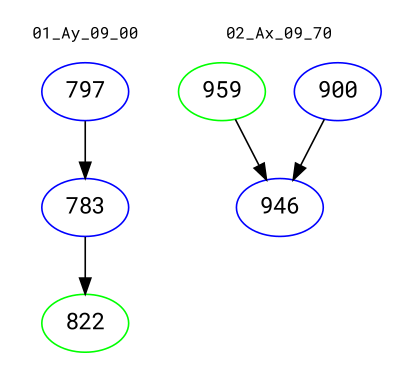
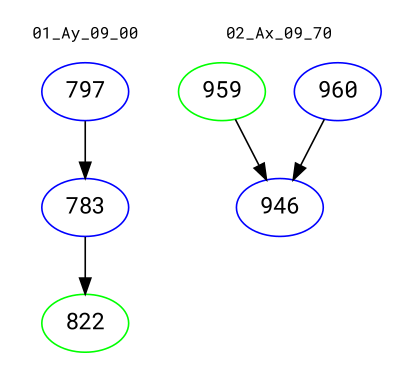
(338, 92) -> (338, 92)
